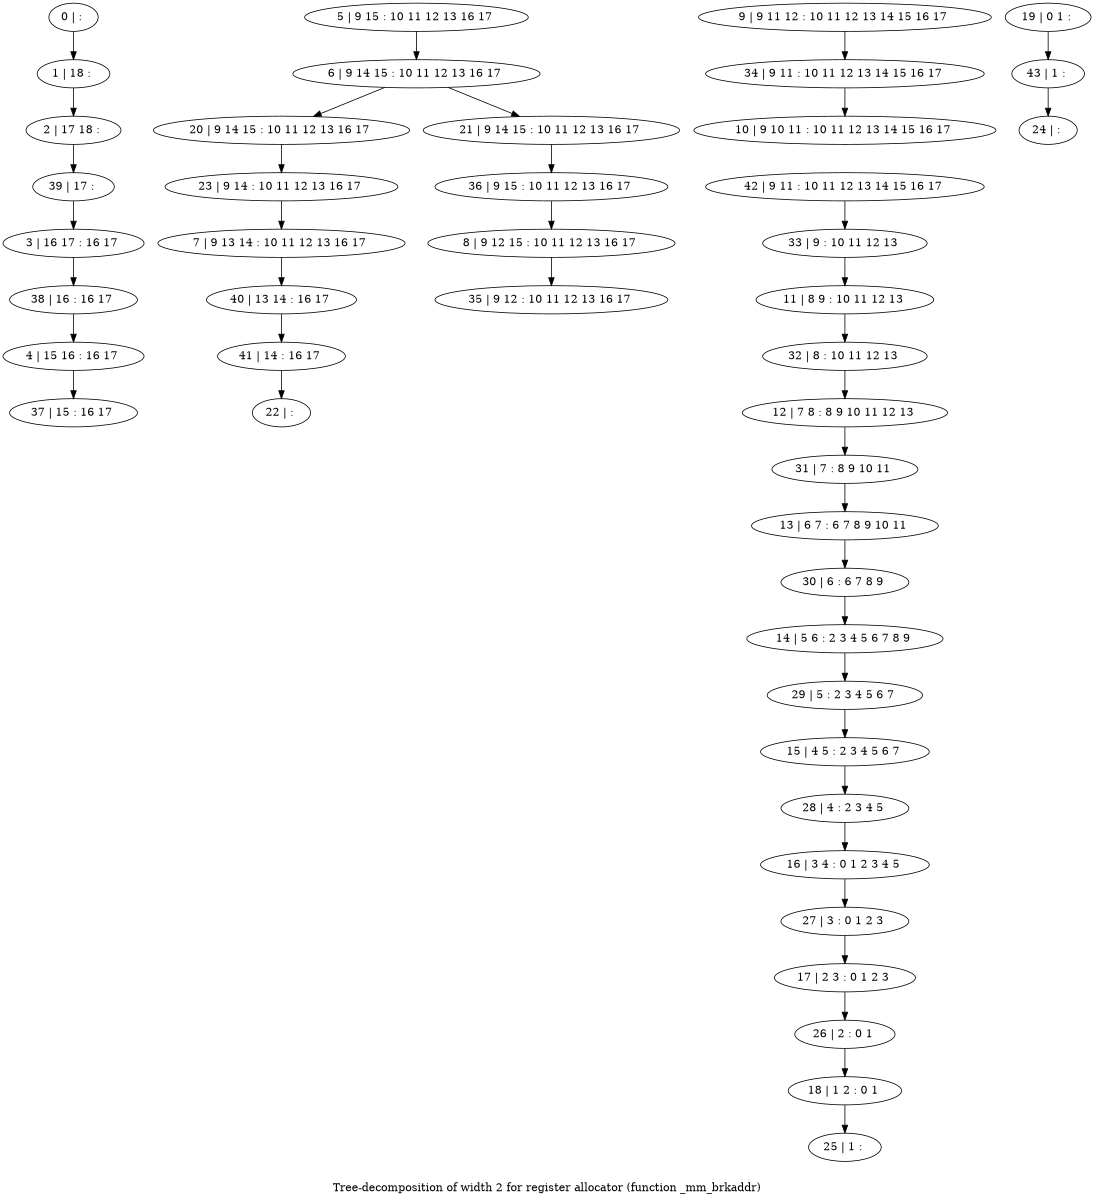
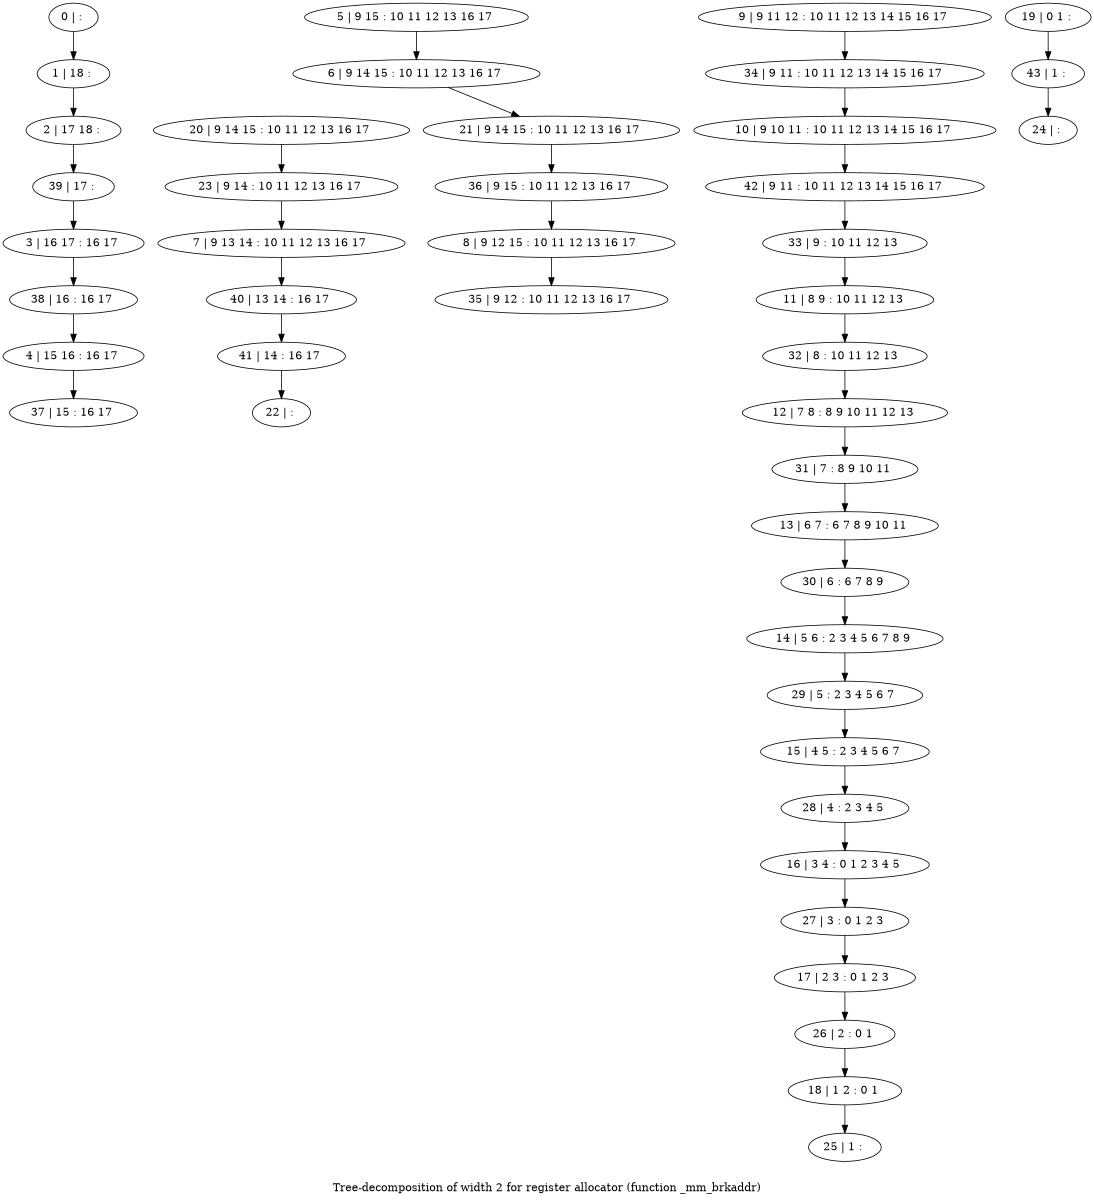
(353, 100) -> none
none -> (845, 155)
